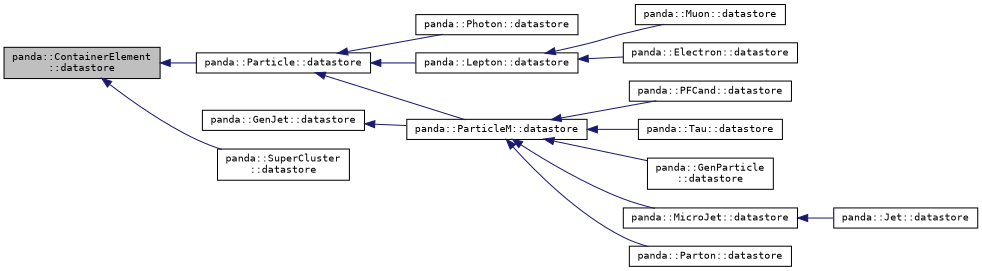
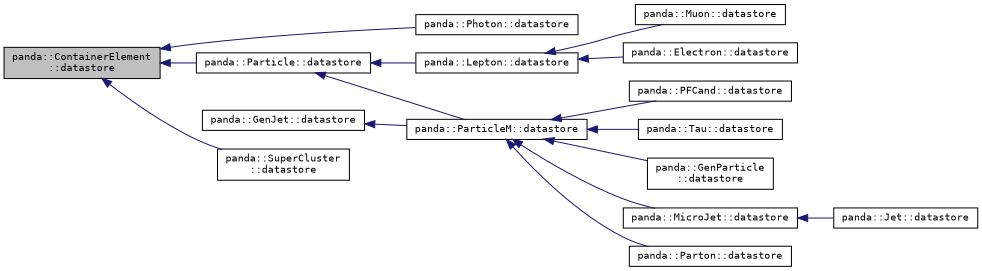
(395, 43) -> (293, 35)
